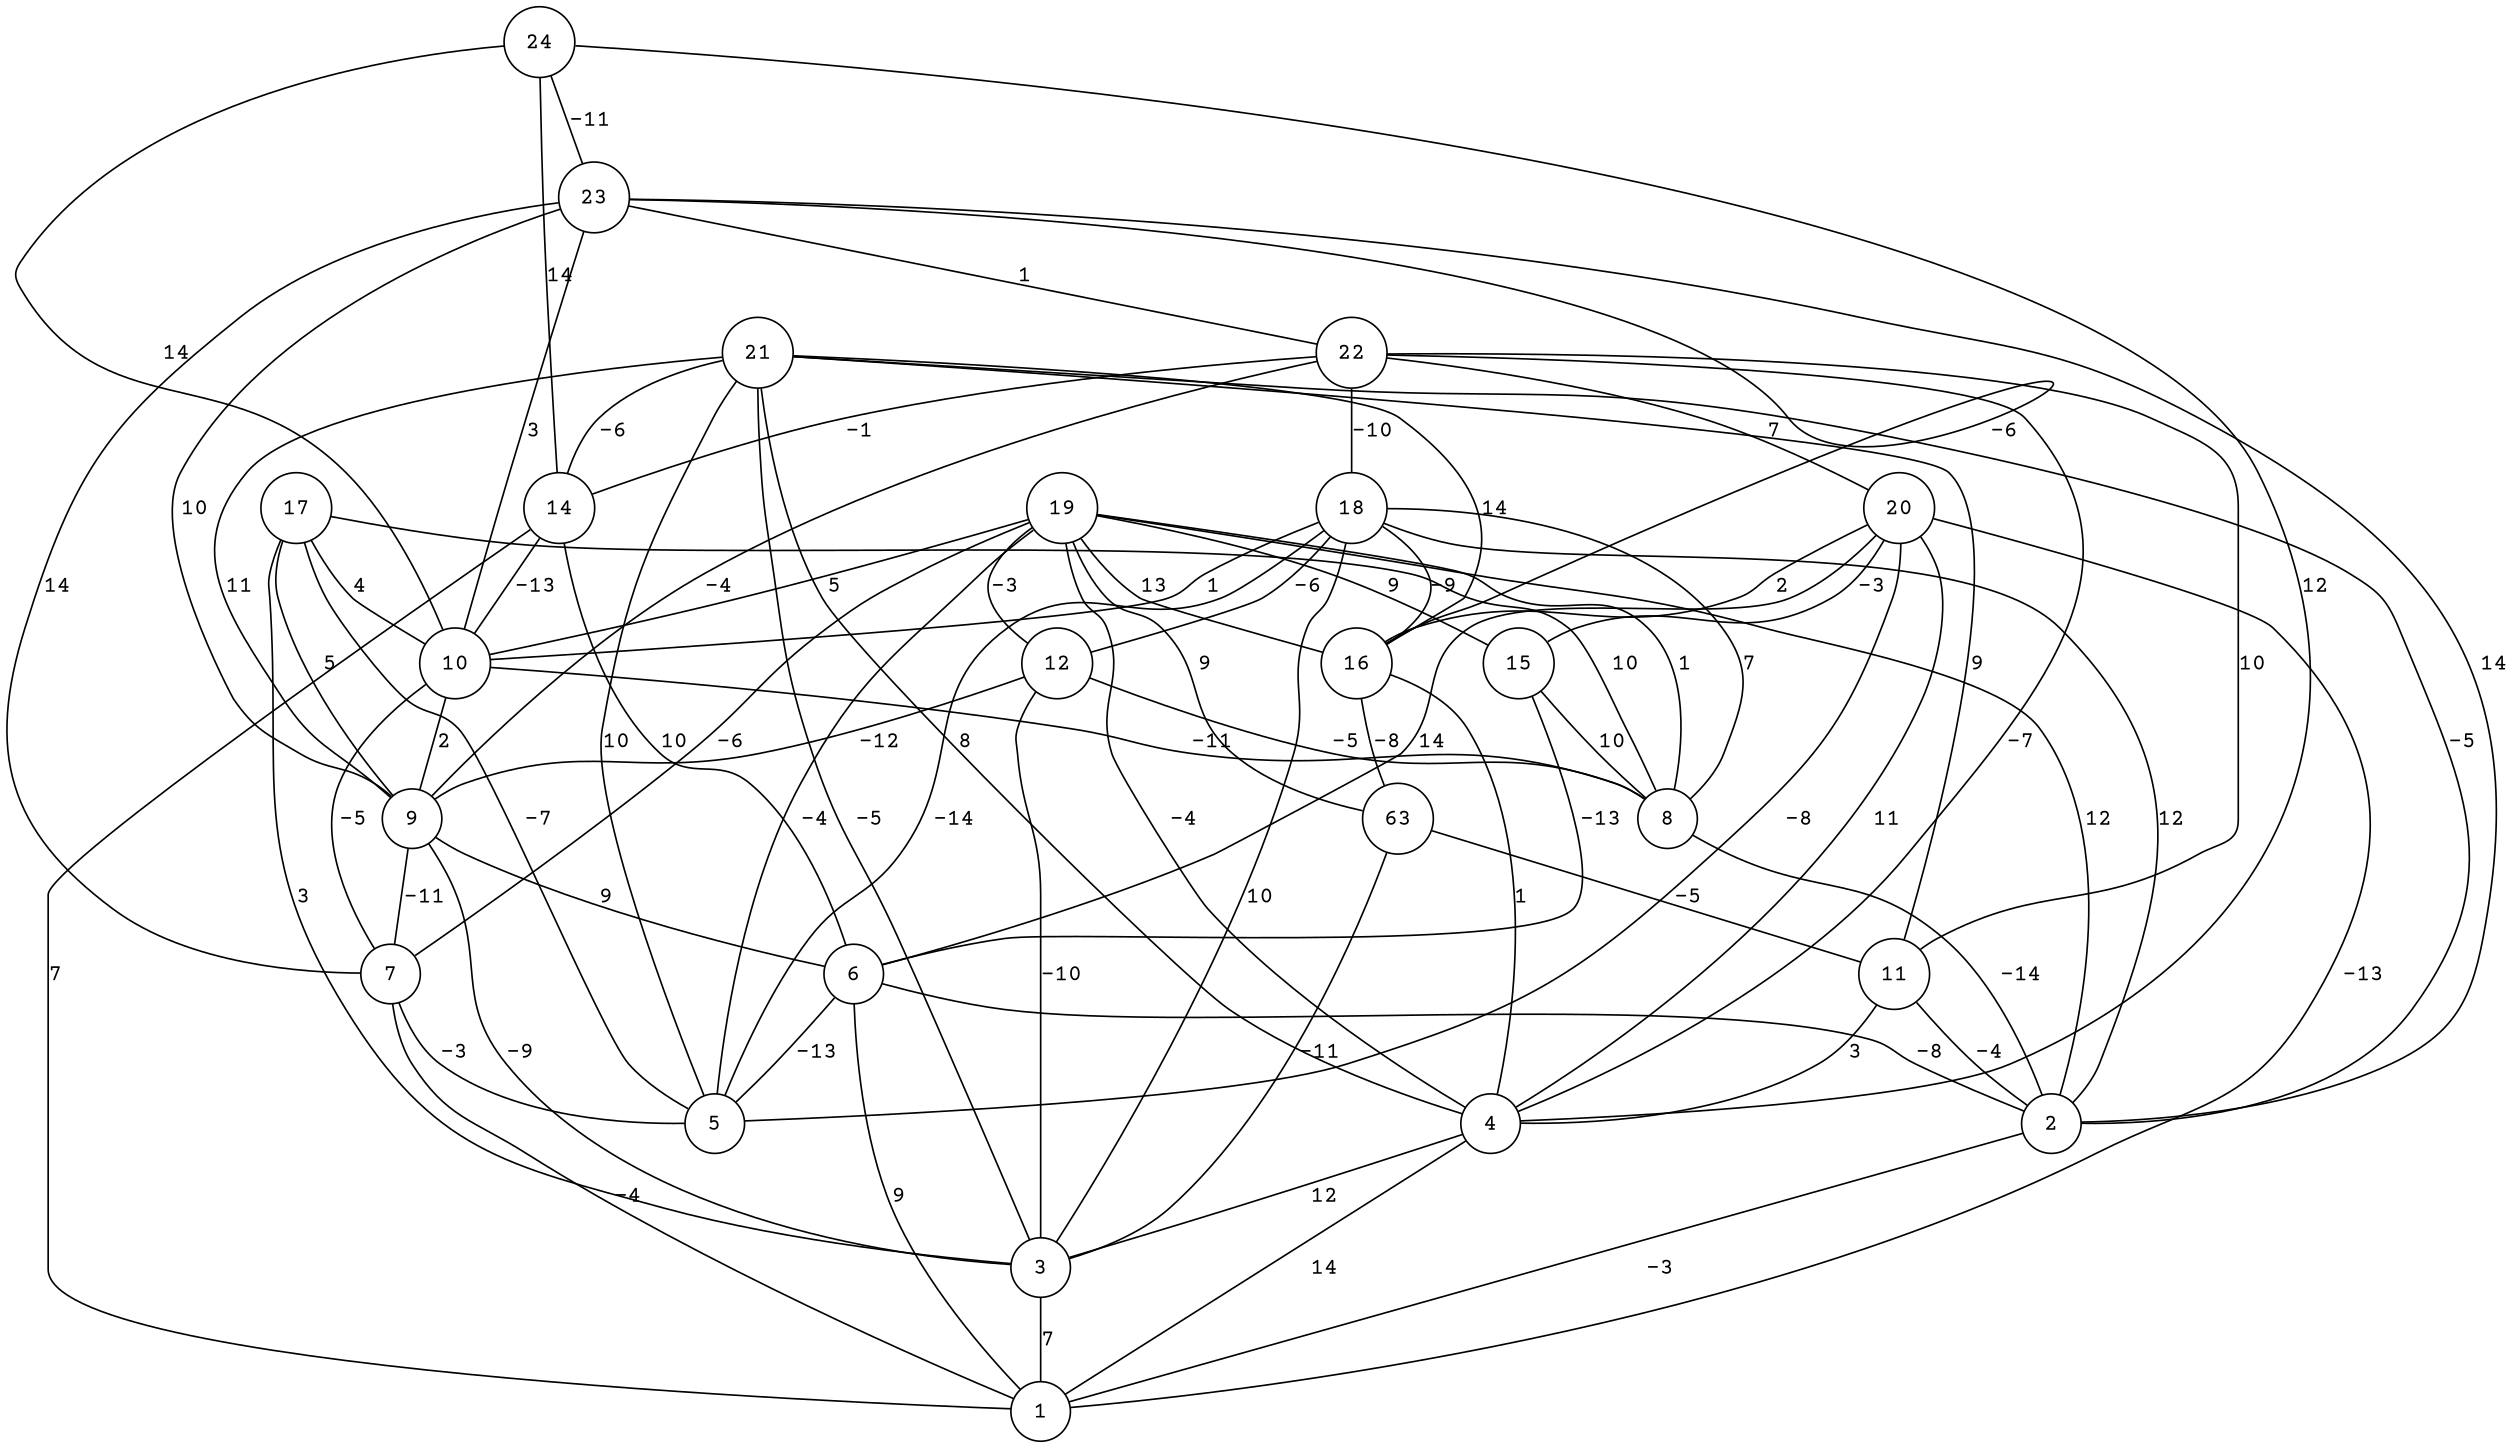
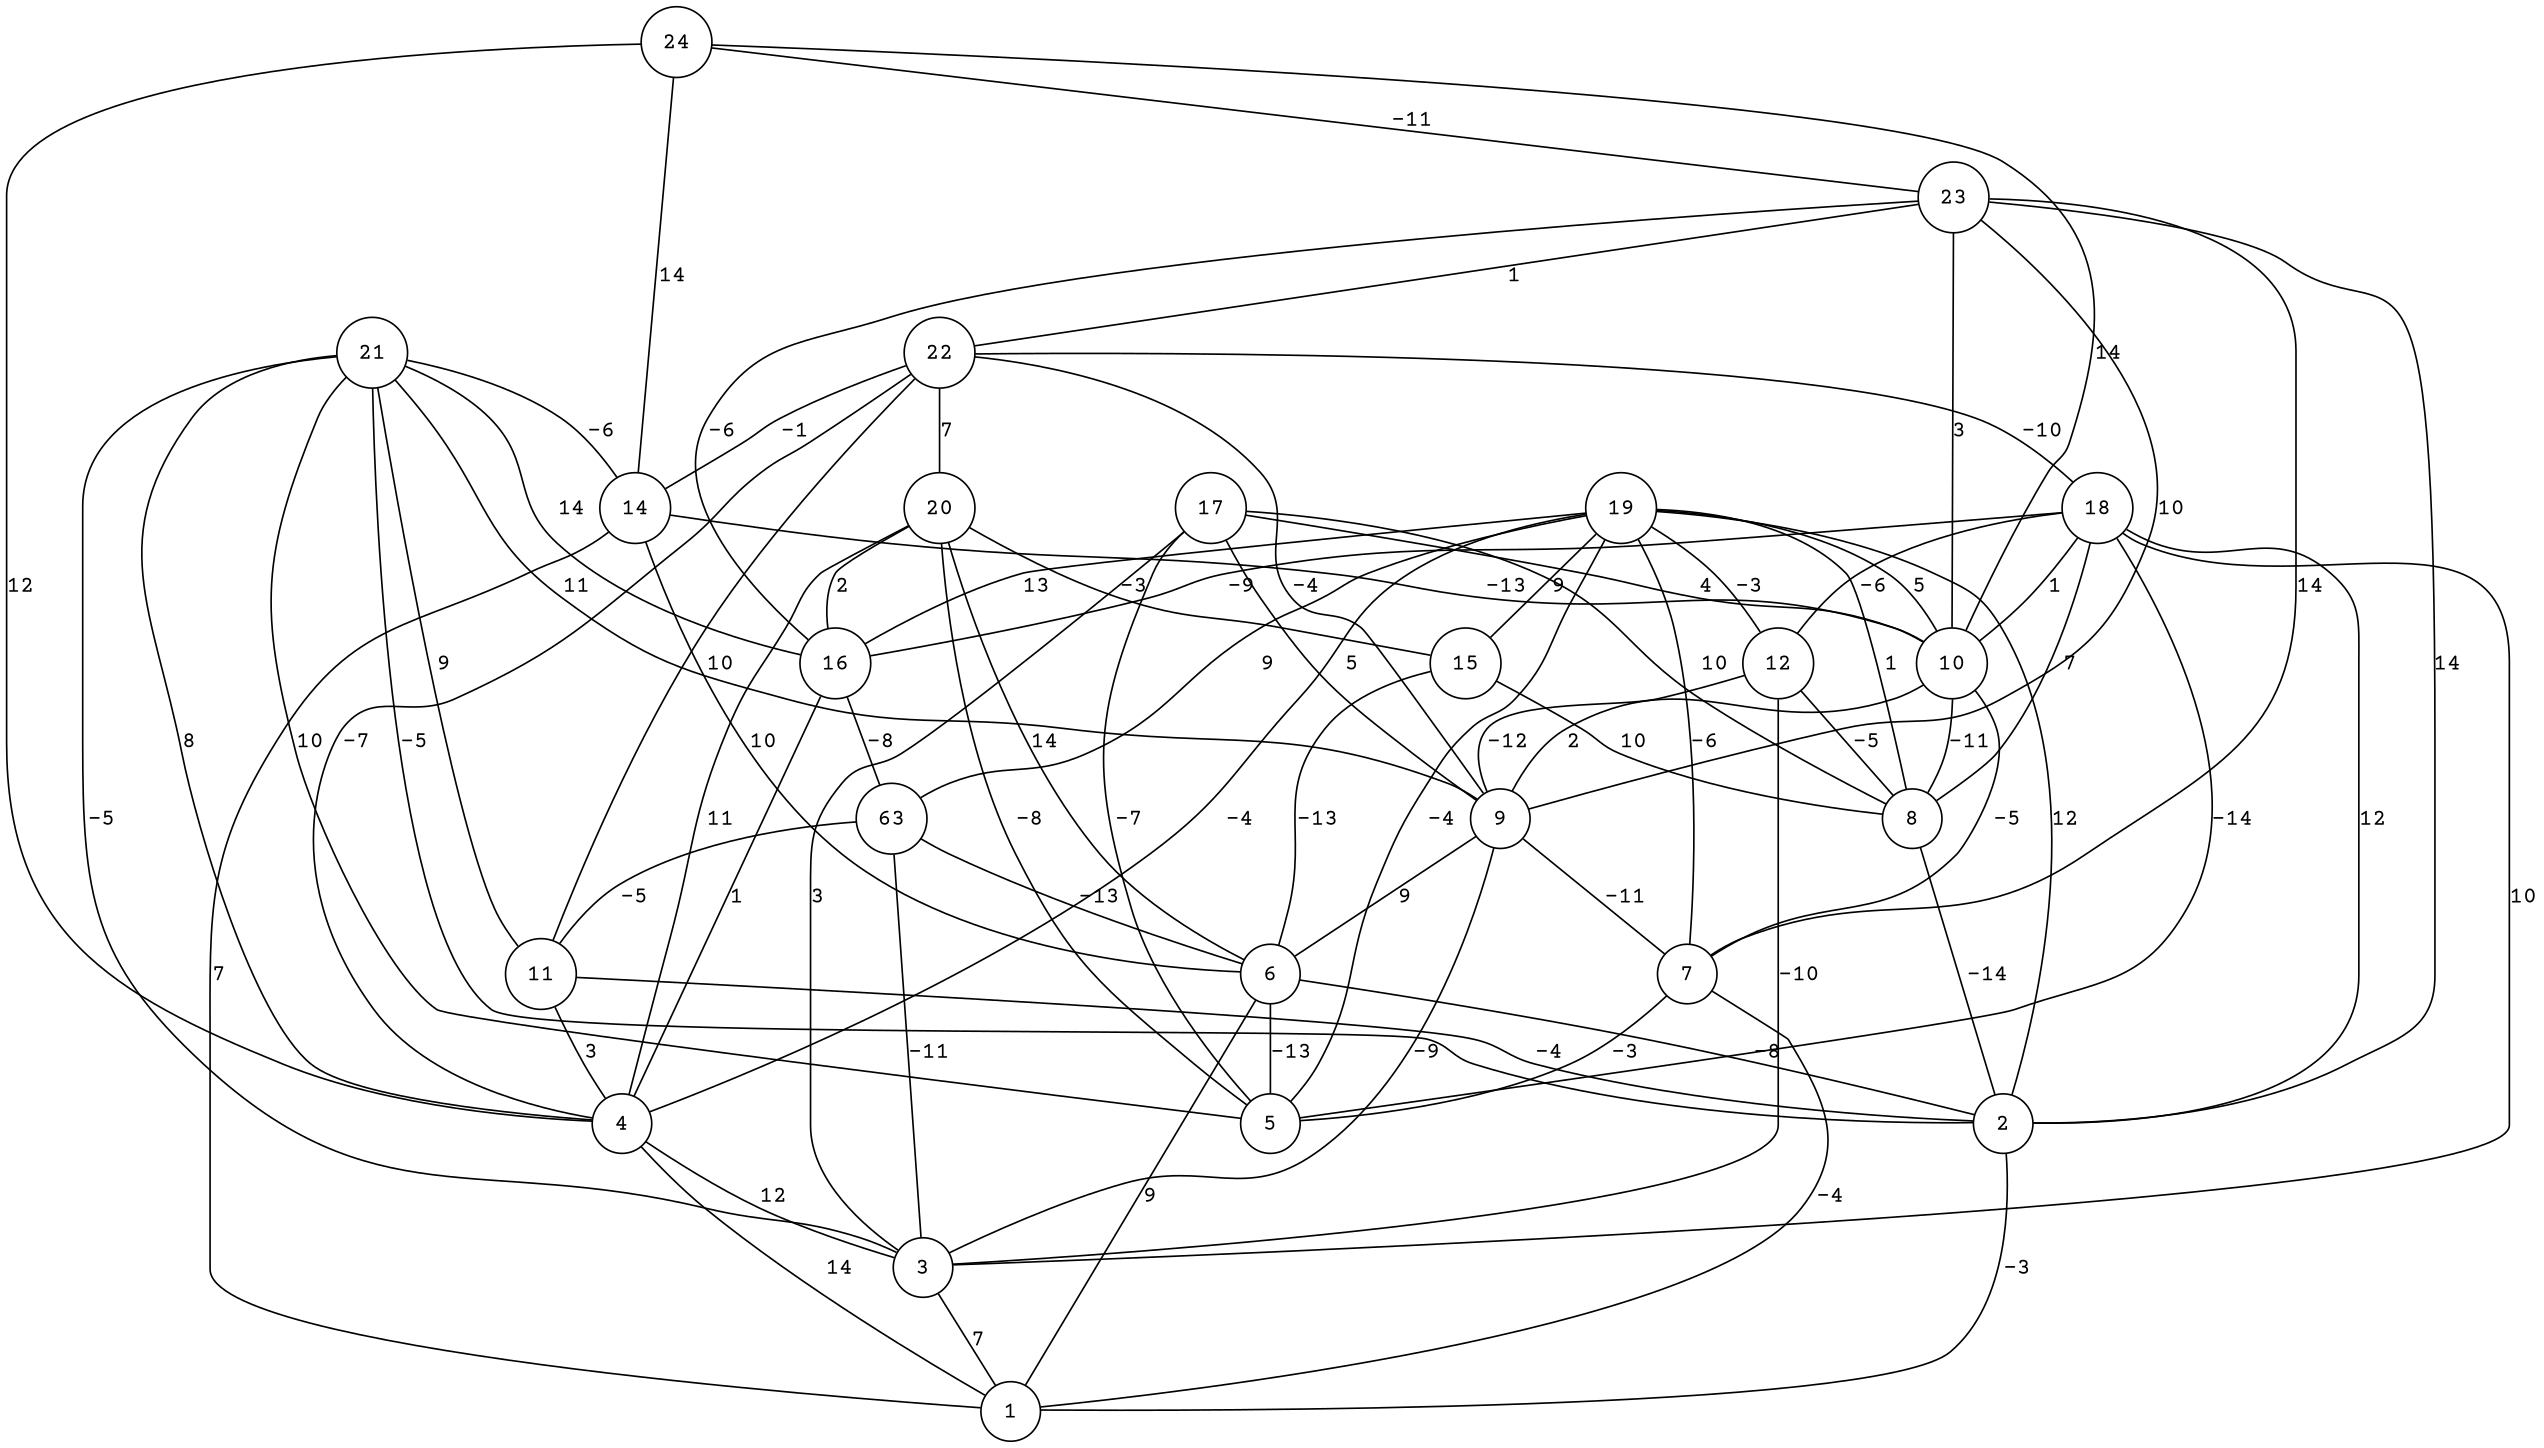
none -> (1087, 911)
(2087, 1157) -> none
